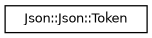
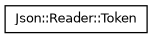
(76, 19) -> (76, 19)
